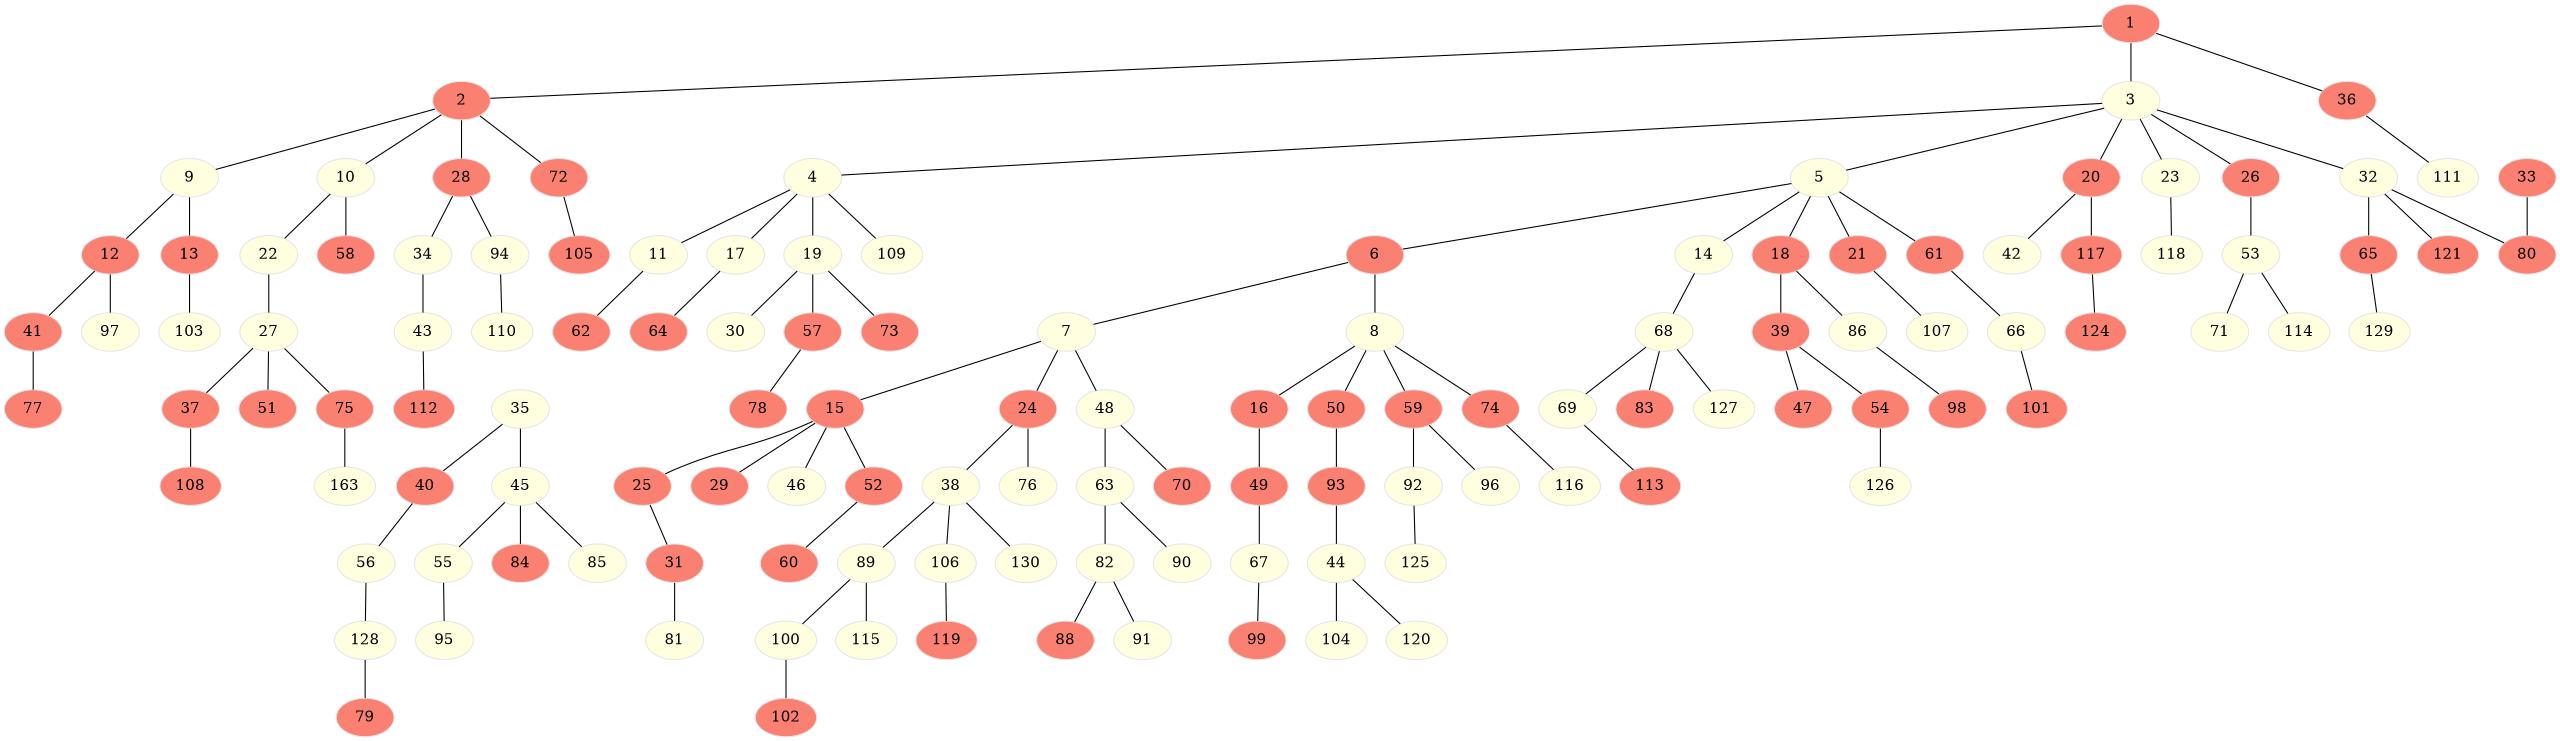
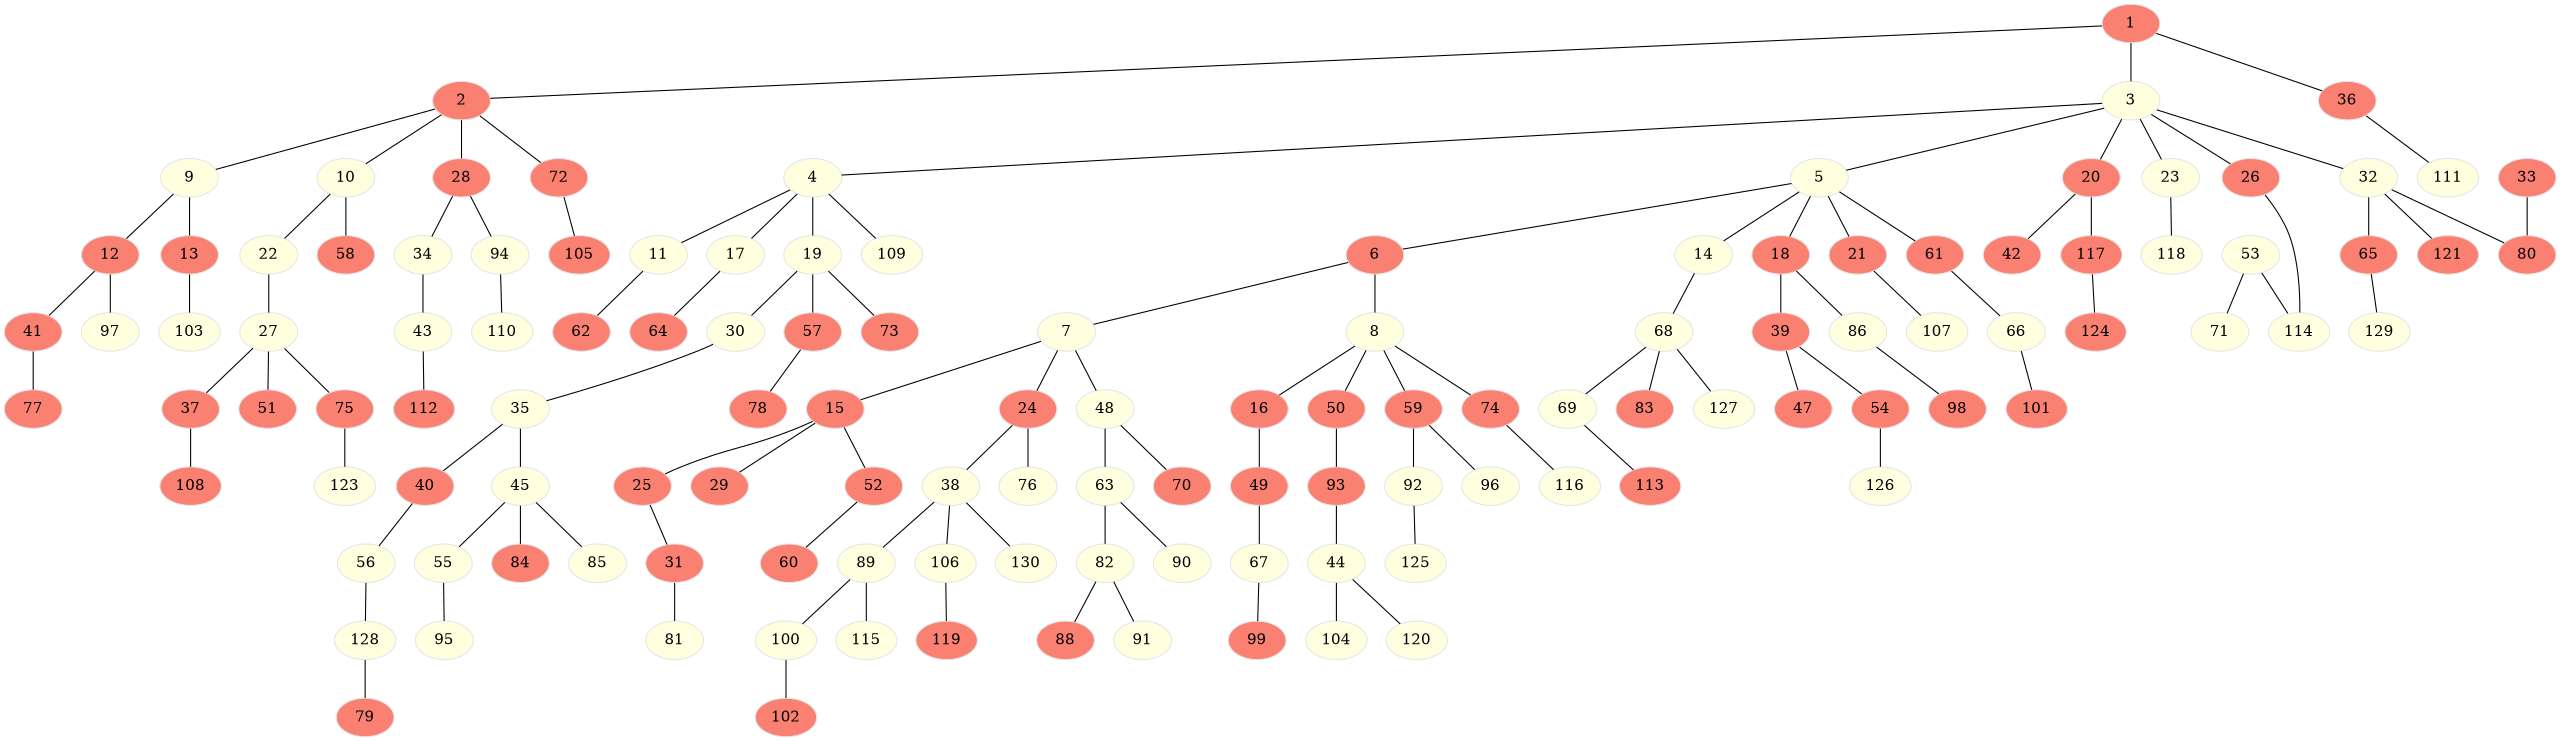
(2251, 216) -> (2294, 250)
(2012, 255) -> (2012, 255)
none -> (631, 375)
(345, 486) -> (345, 486)
(797, 486) -> none
